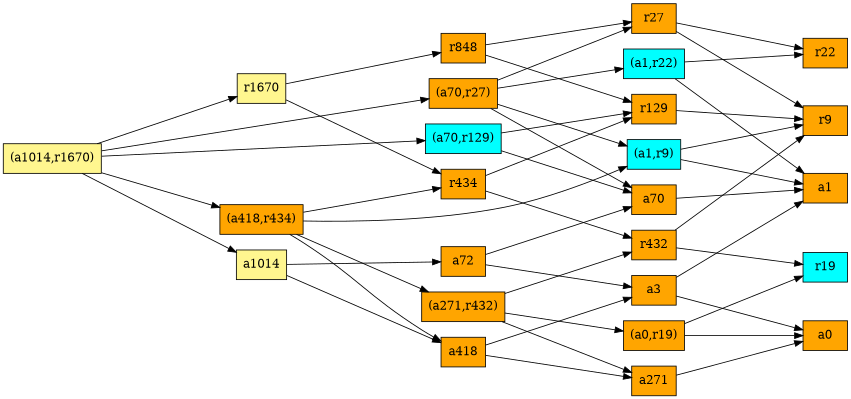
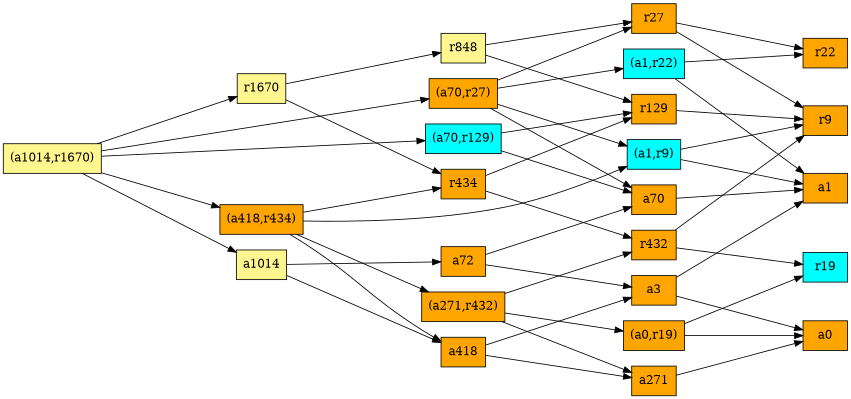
(463, 48) -> (463, 48)
